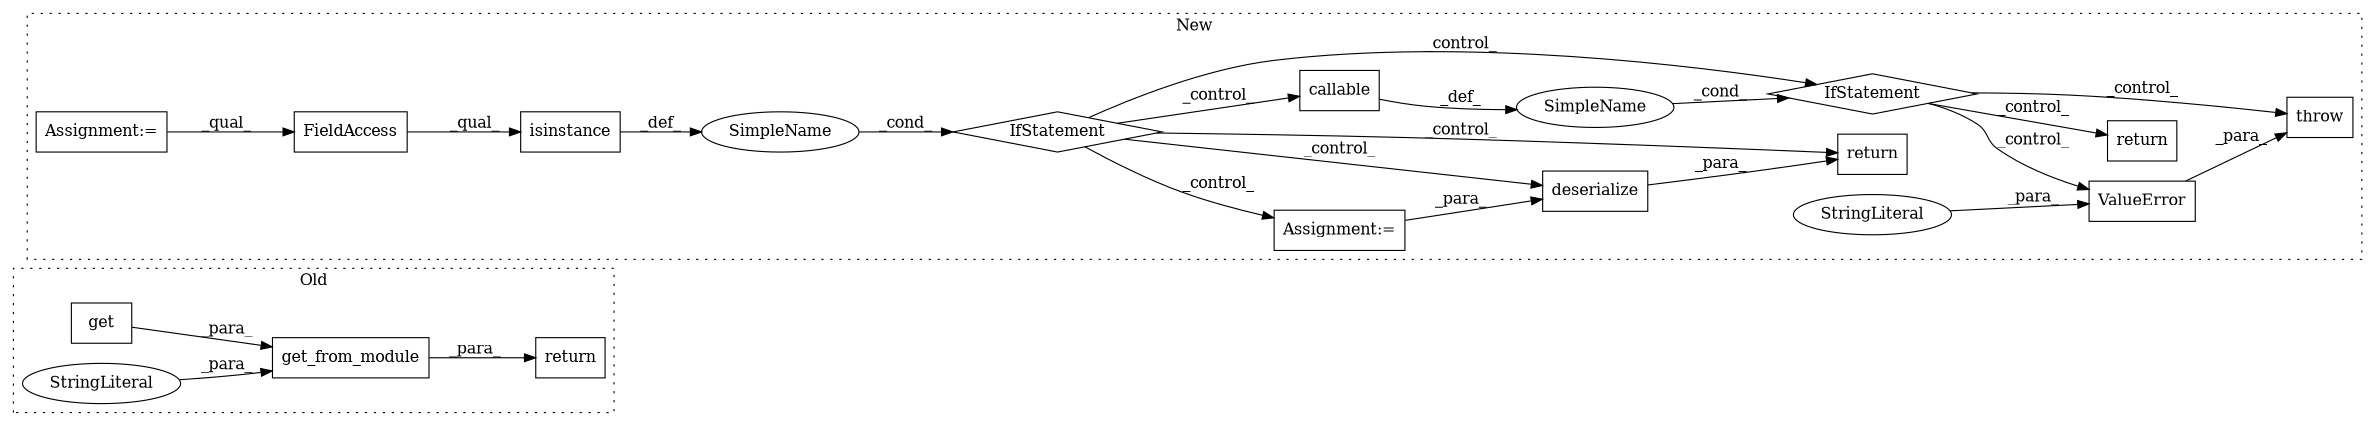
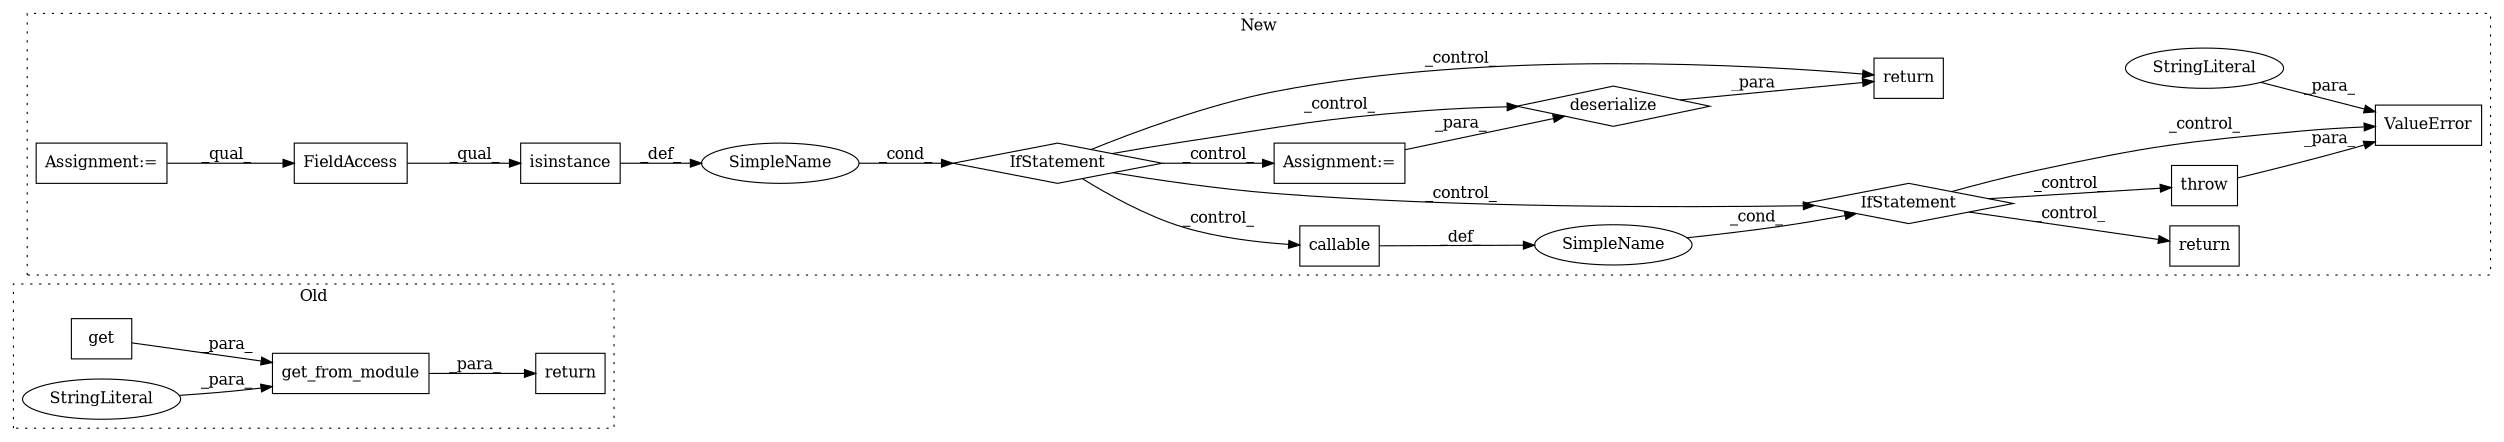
(2231, 159) -> (2301, 162)
(1595, 191) -> (1613, 106)
